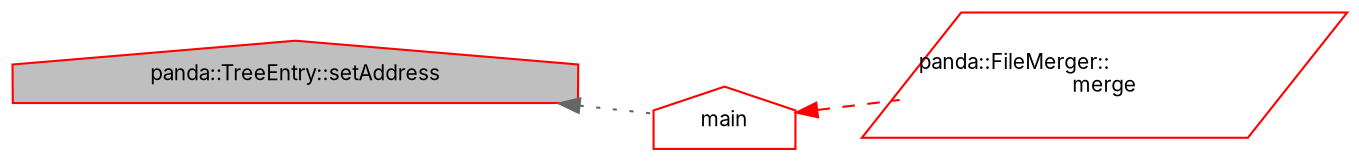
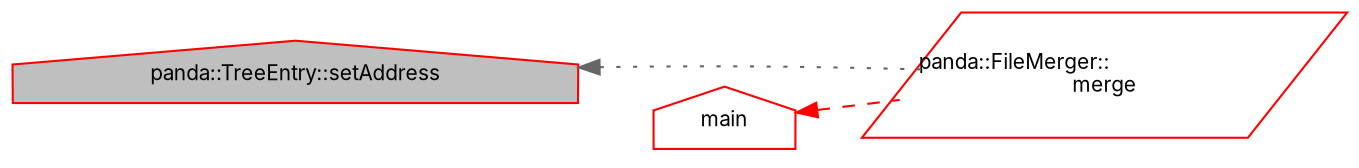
(616, 110) -> (761, 66)
